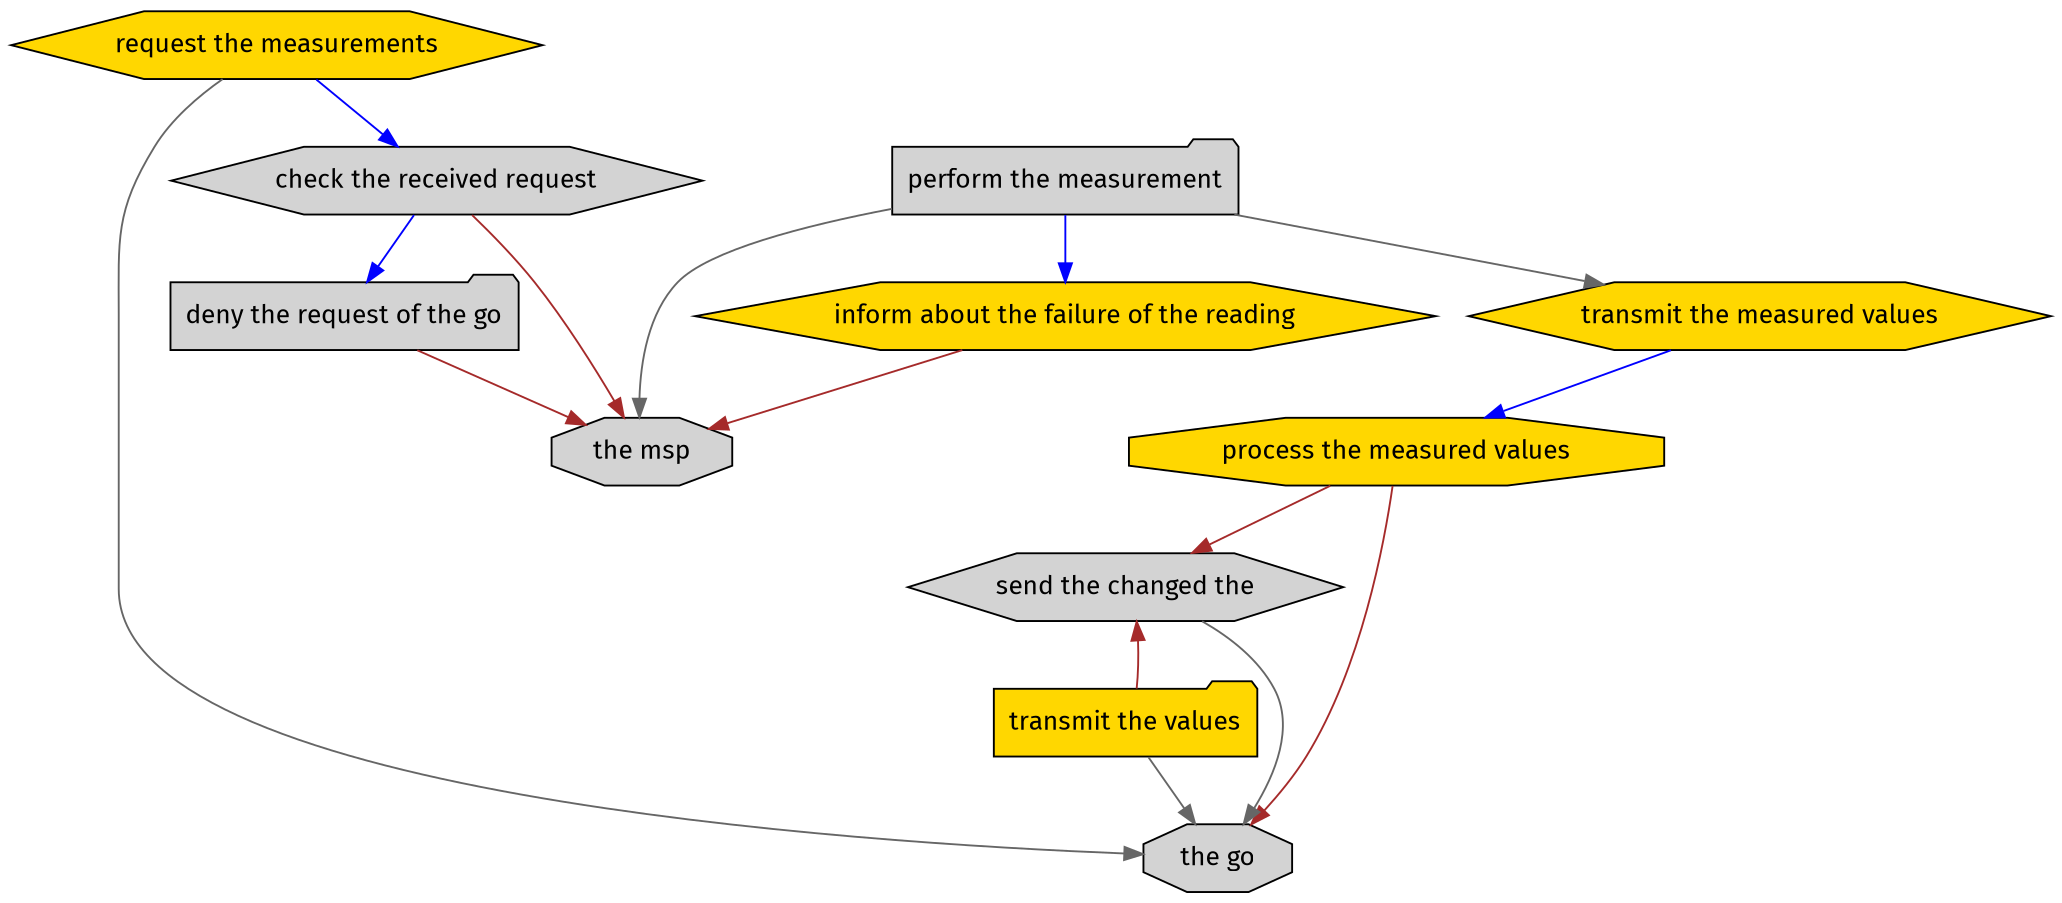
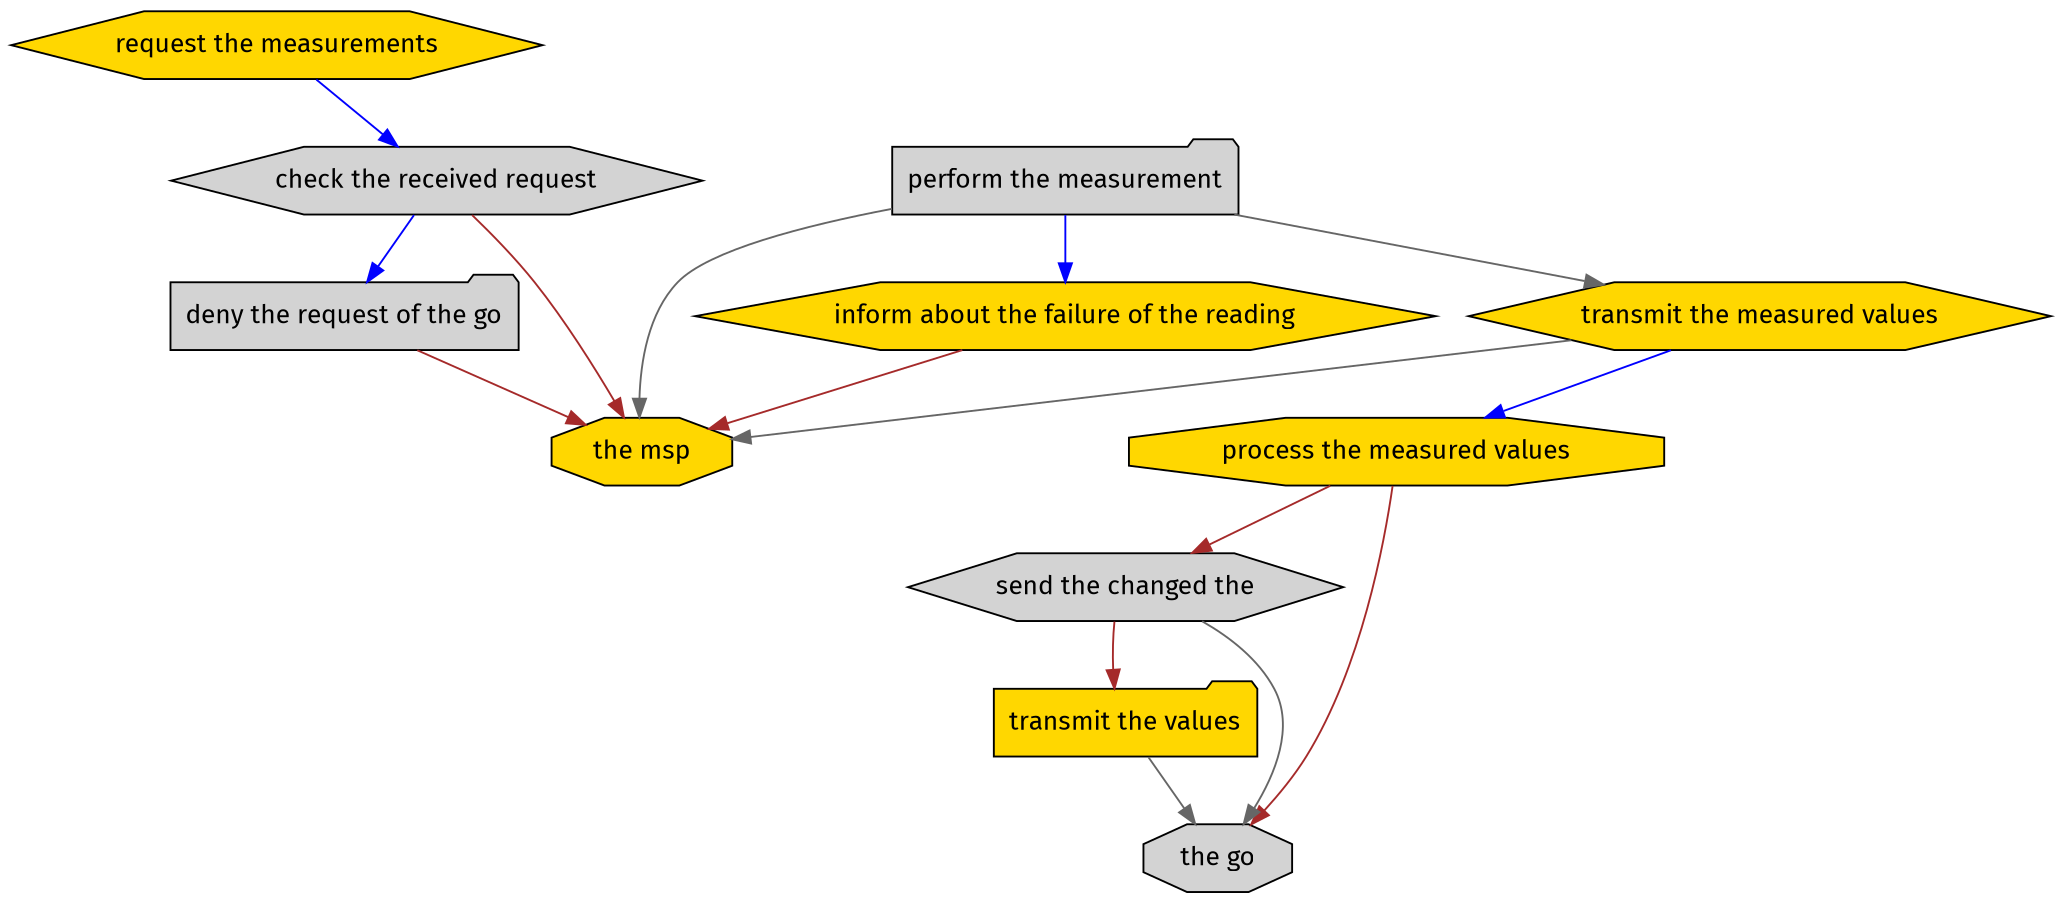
none -> (1161, 389)
(642, 452) -> (642, 452)
(1138, 665) -> (1113, 646)
(320, 744) -> none
